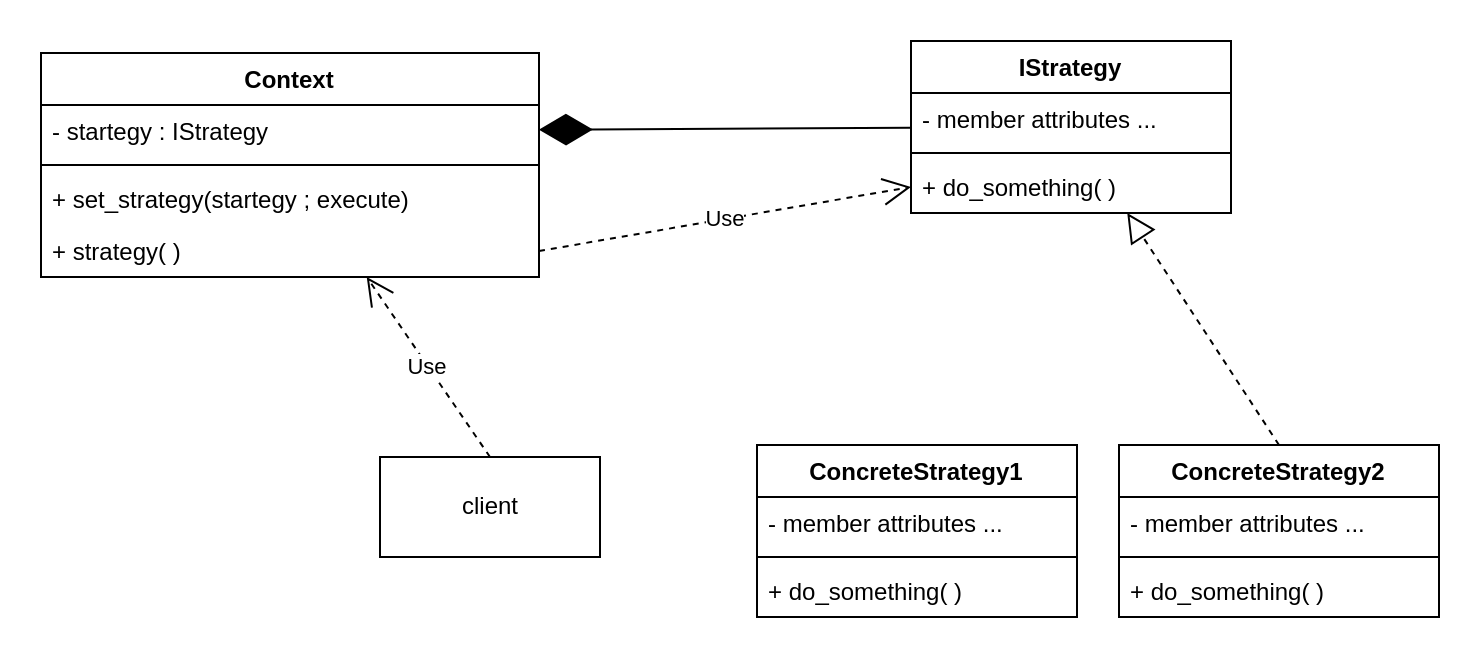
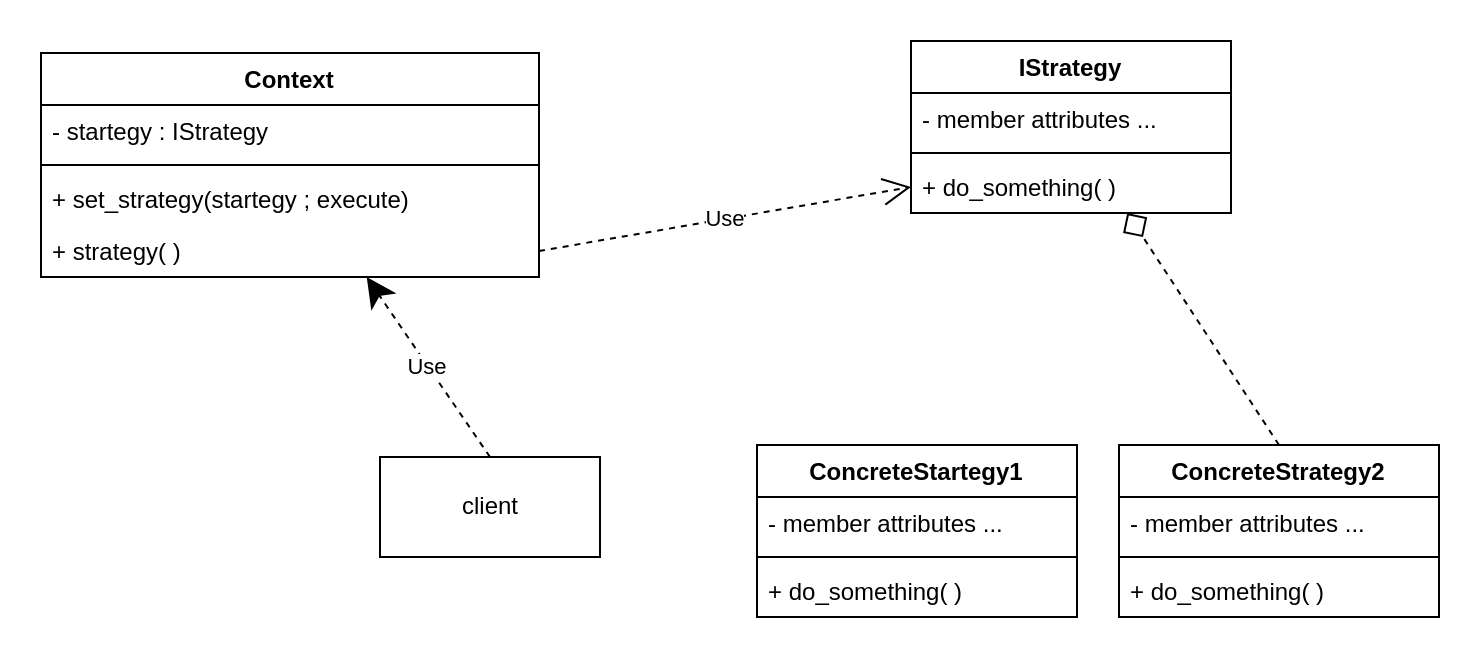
(750, 129) -> none
(1144, 238) -> (1143, 238)
(375, 289) -> (380, 297)
(917, 473) -> (917, 473)
